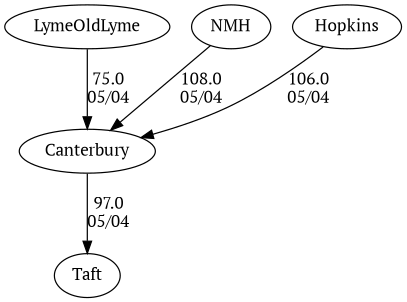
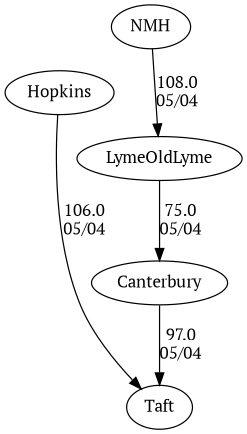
(165, 84) -> (155, 86)
(243, 100) -> (66, 257)
